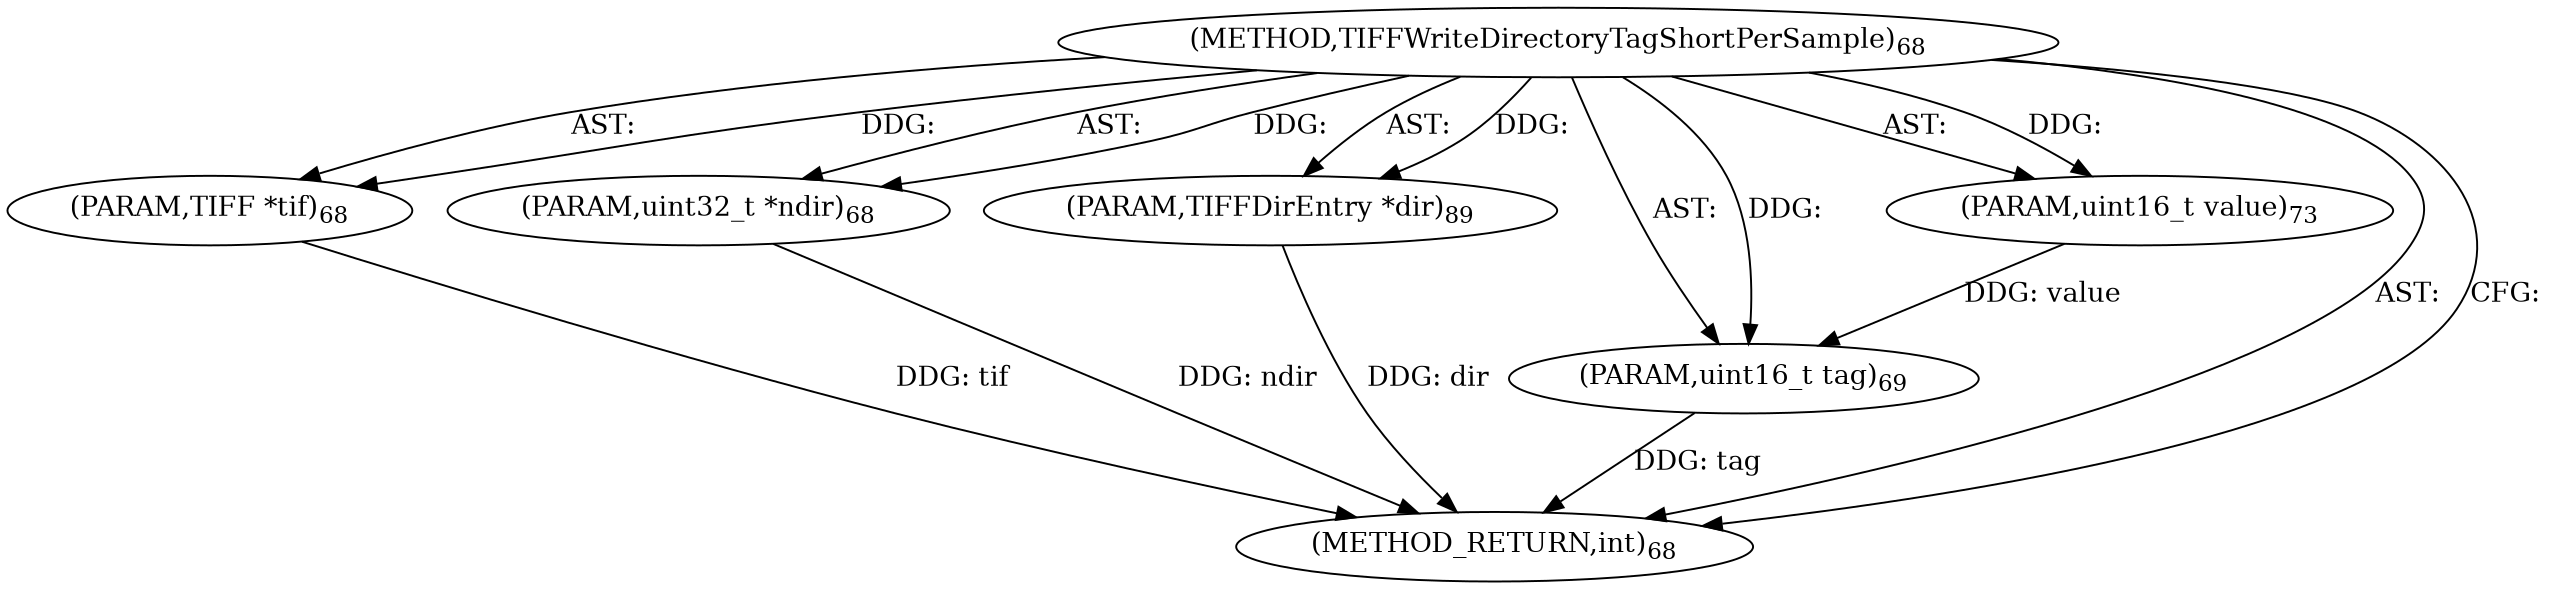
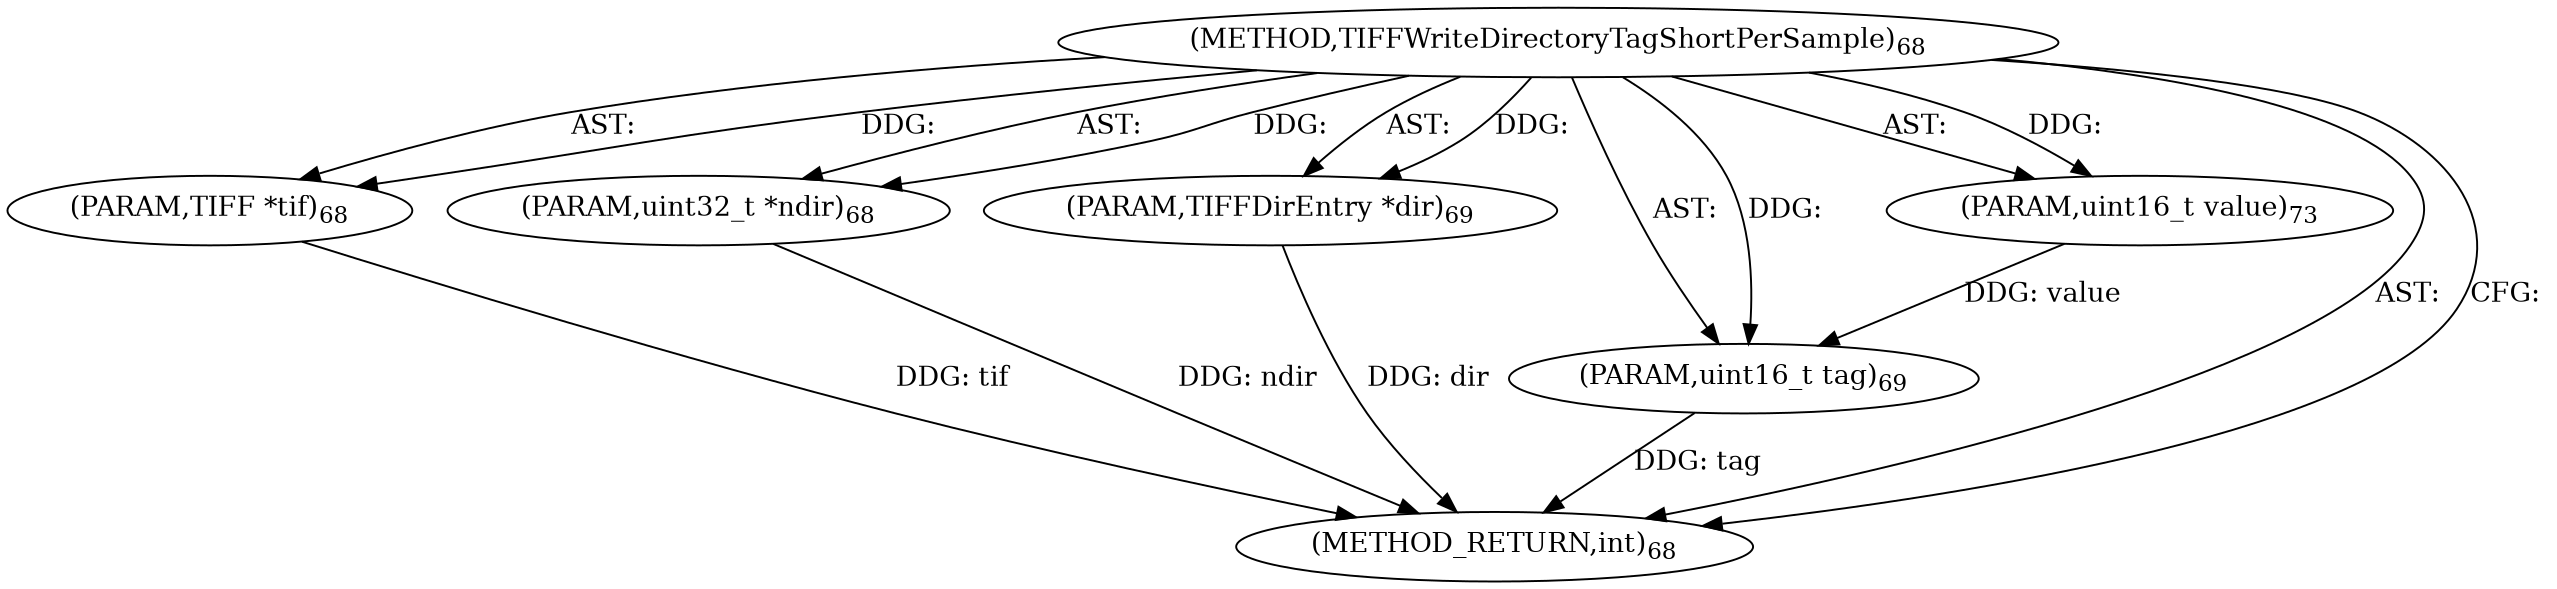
(1460, 208) -> (1460, 208)
